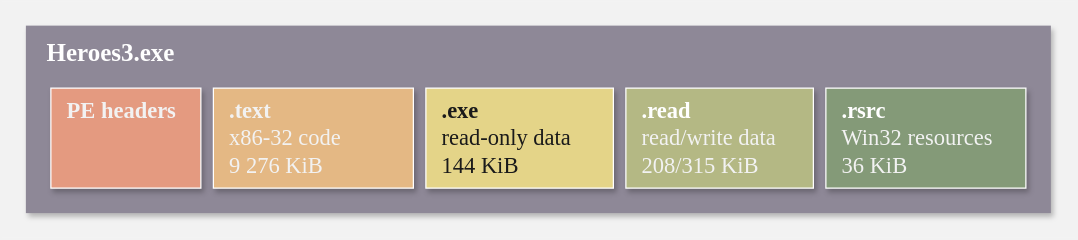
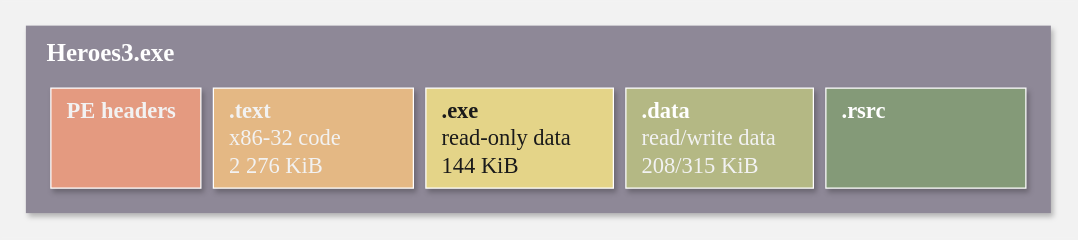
(670, 110) -> (670, 110)
(295, 138) -> (295, 138)
(913, 138) -> none
